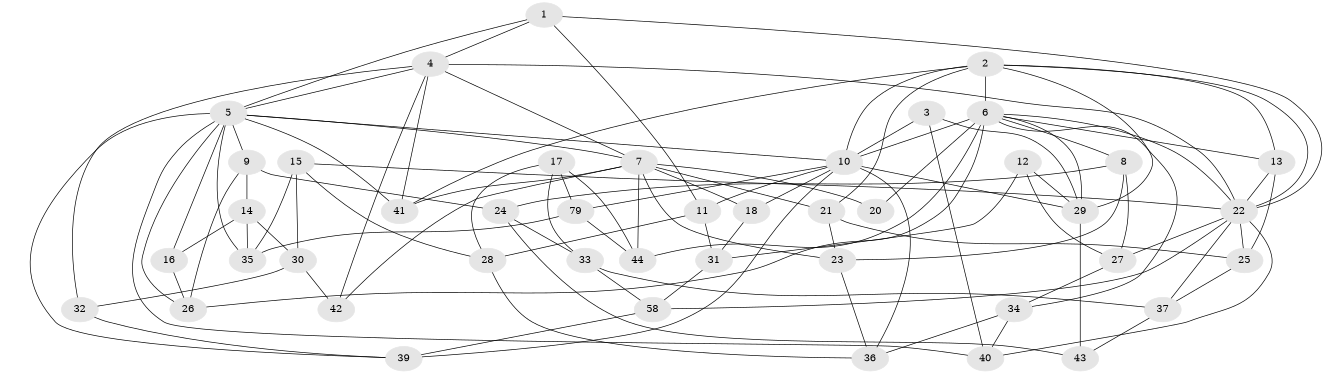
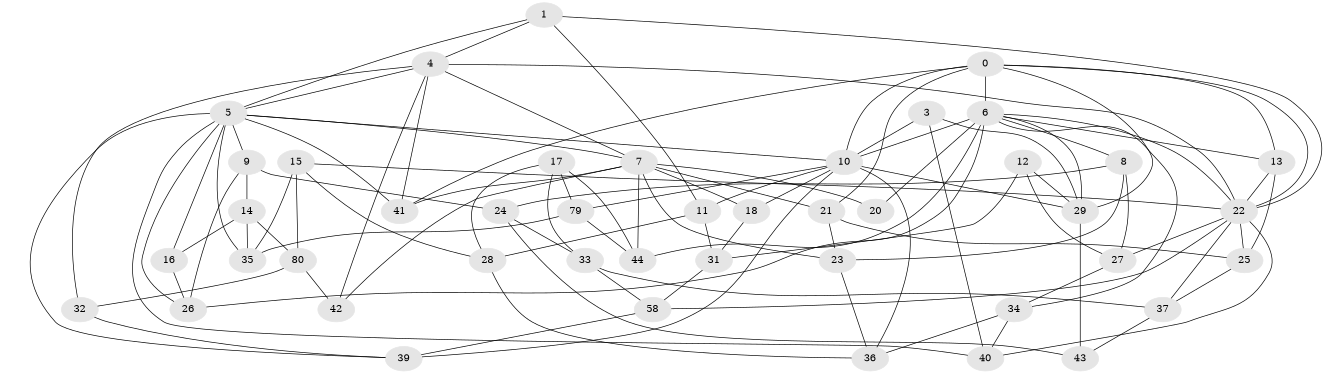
(985, 64) -> (985, 64)
(298, 261) -> (298, 261)
